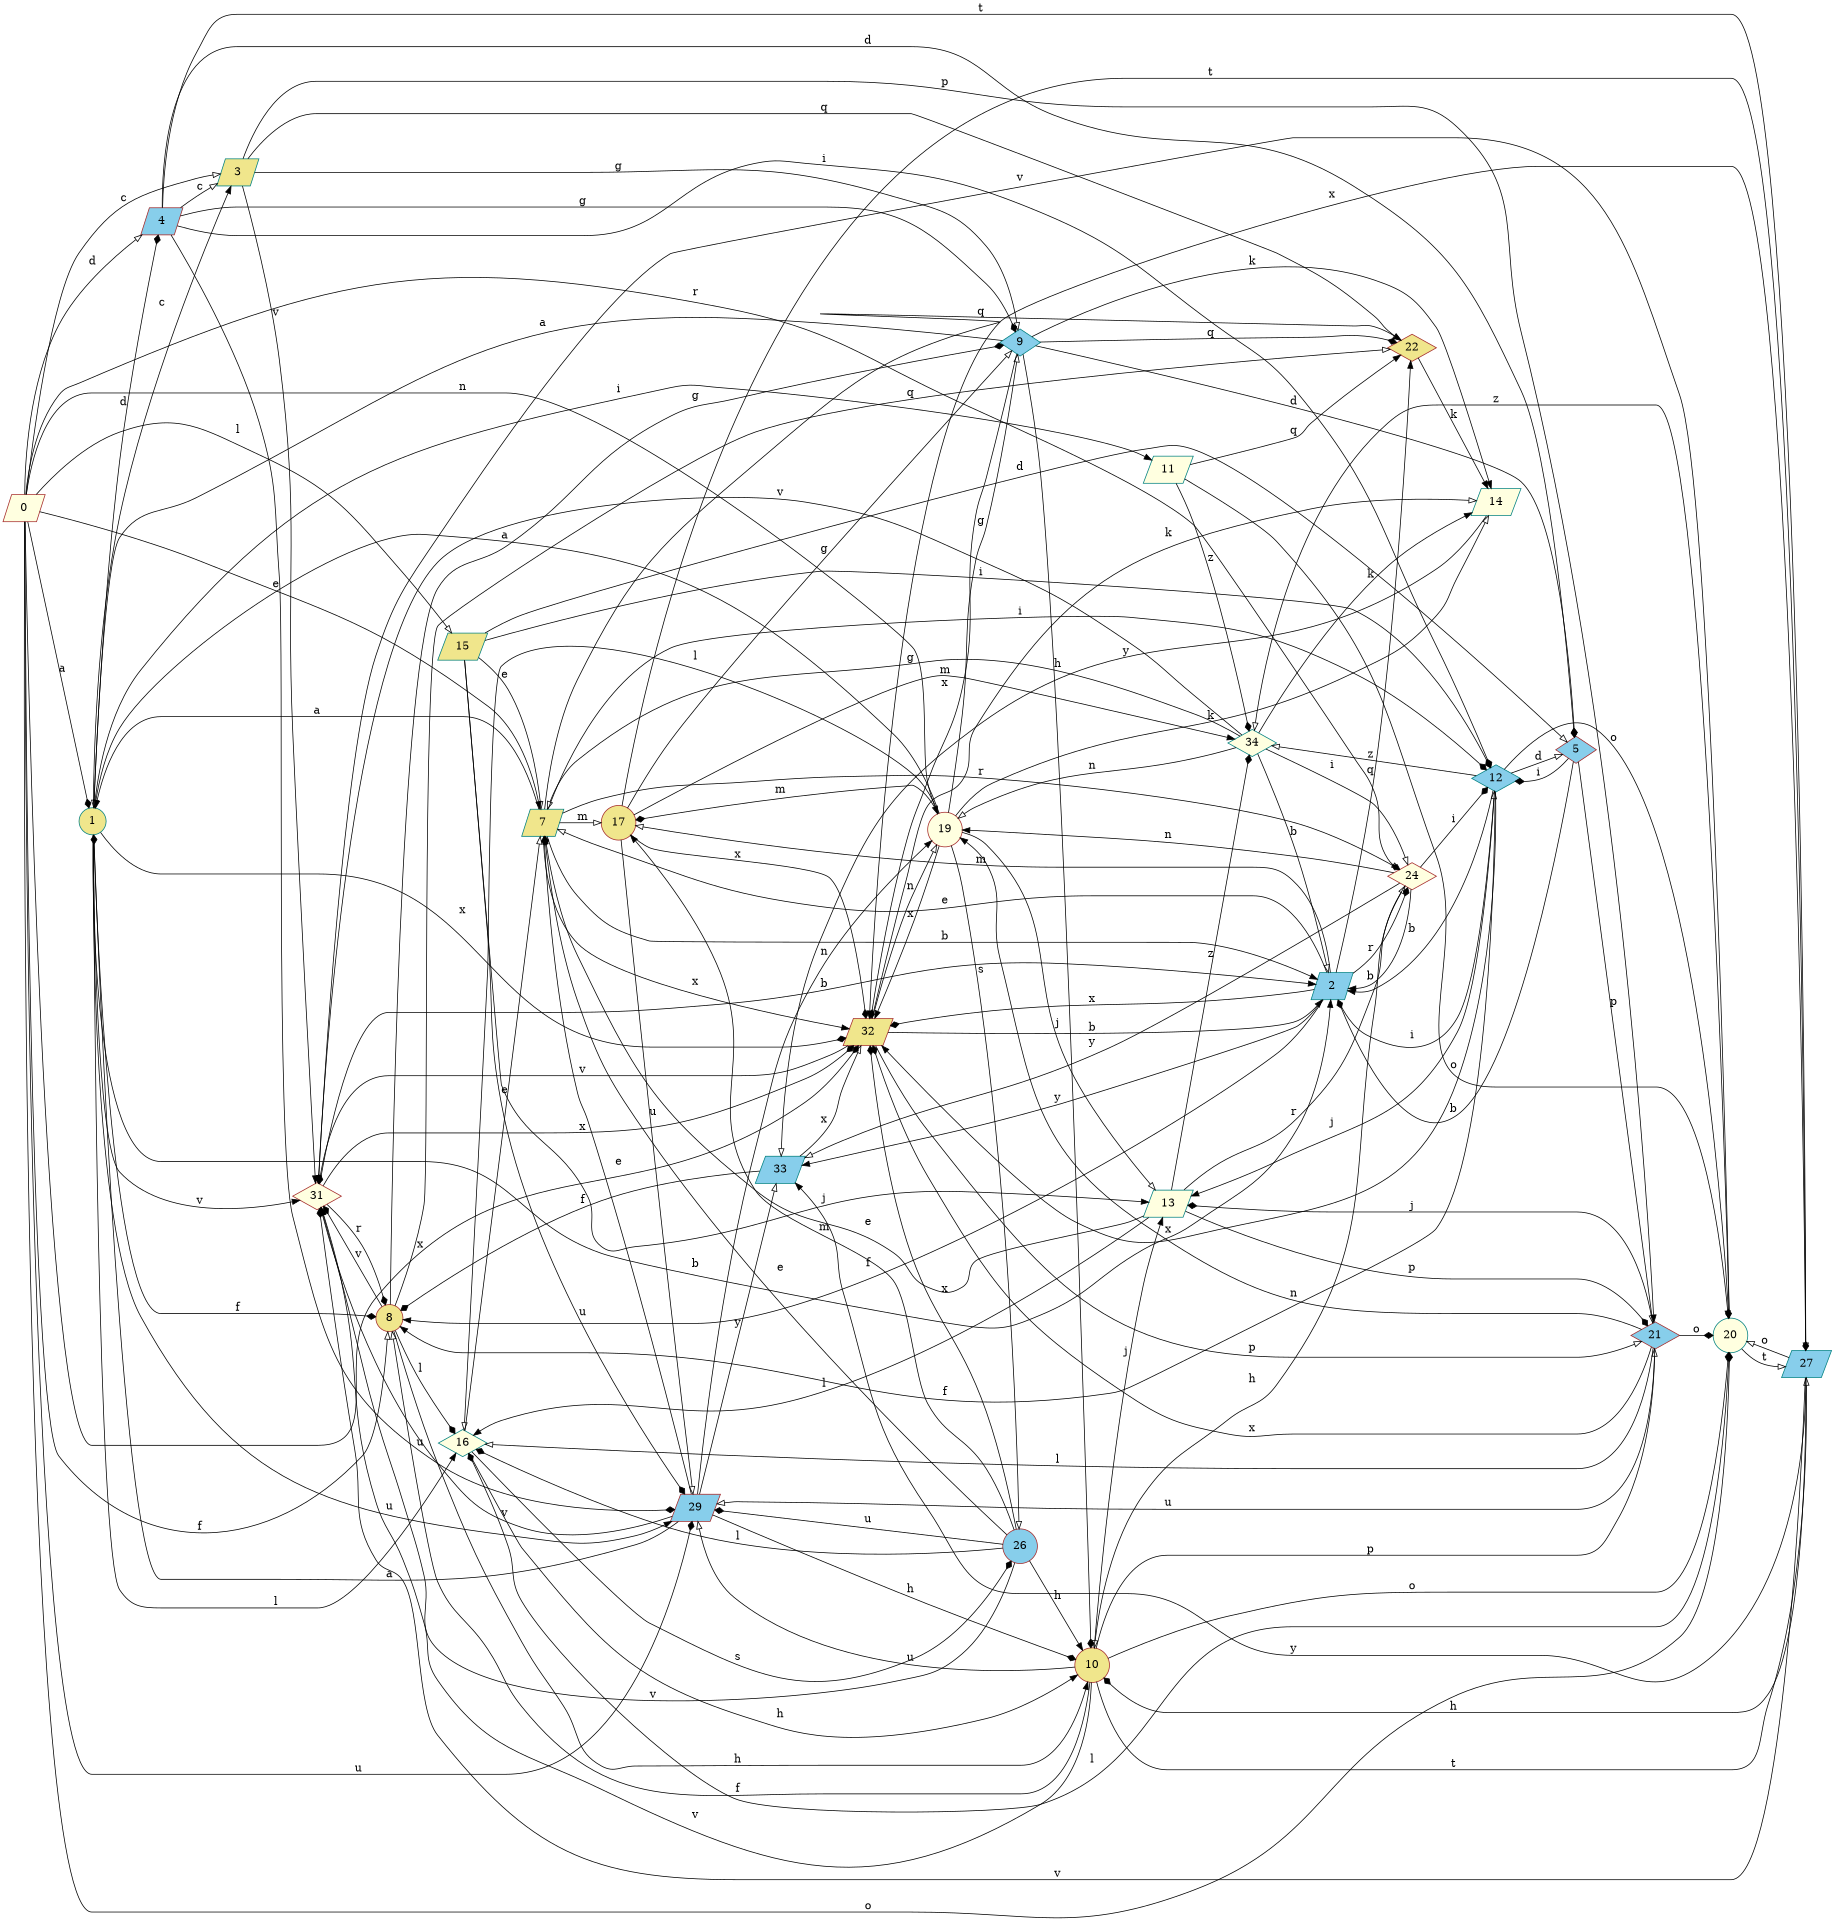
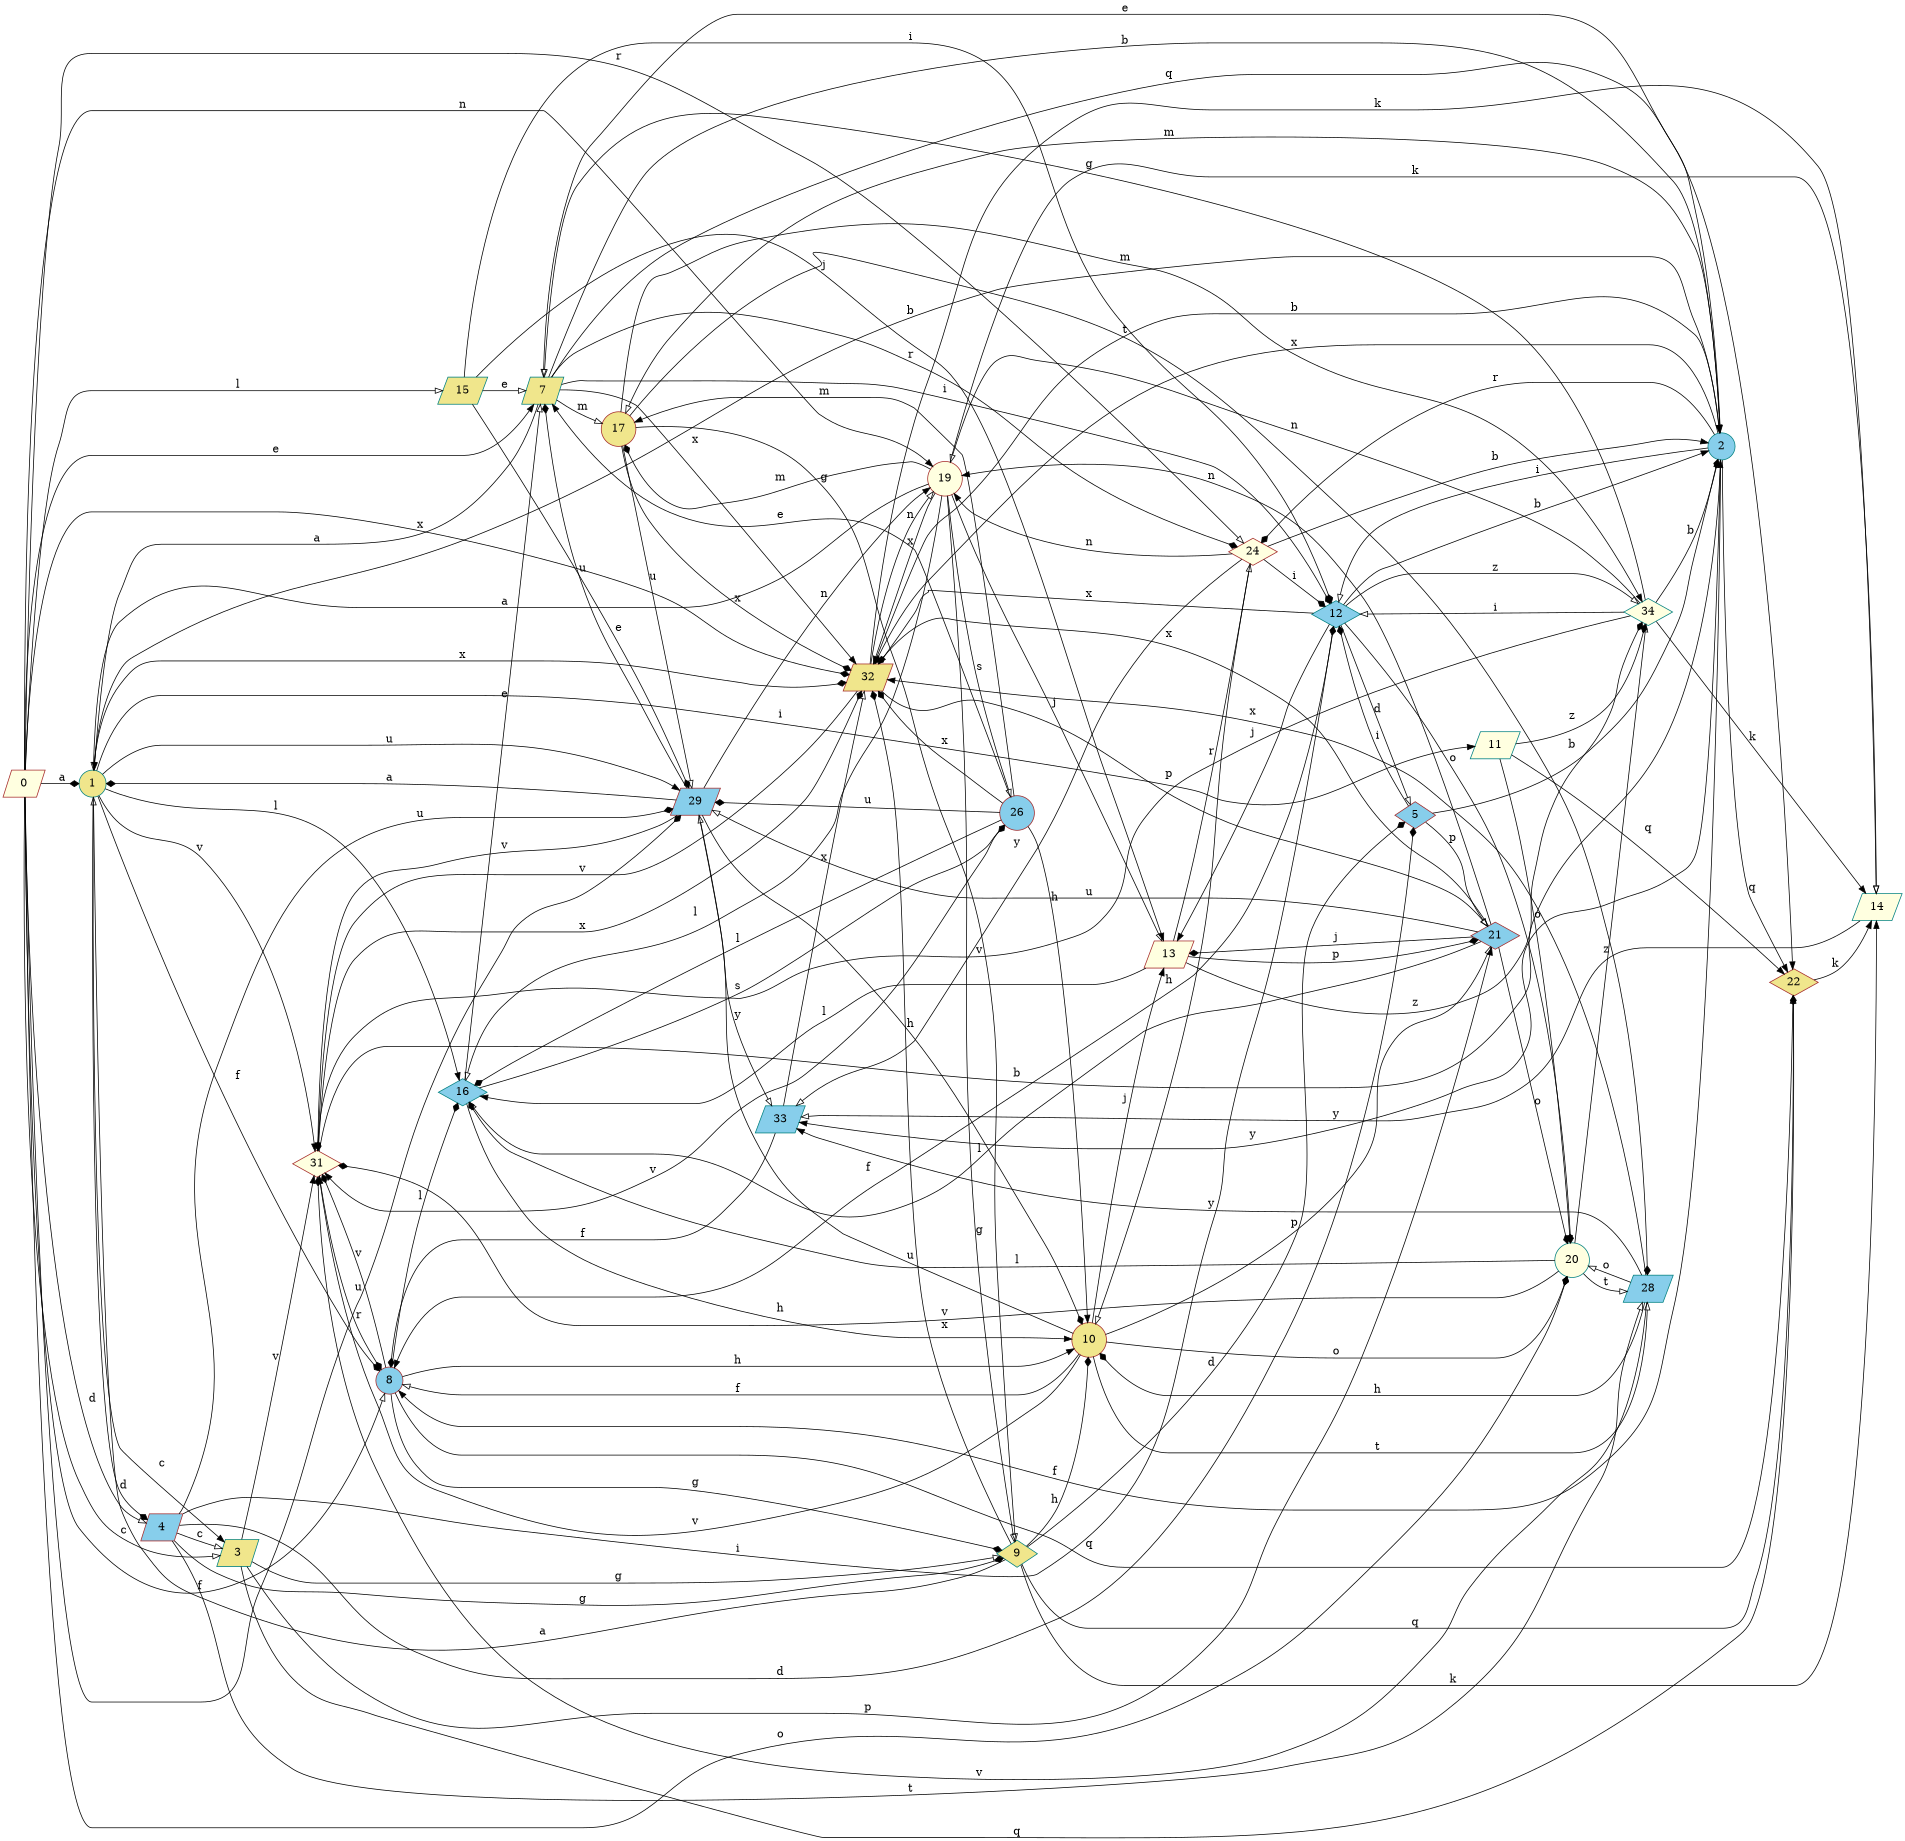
(1020, 343) -> (1017, 1554)
(1063, 467) -> none
(1348, 789) -> (1496, 613)
(1332, 986) -> (1722, 446)
(1168, 1204) -> (1169, 955)
(786, 1210) -> none
(389, 1318) -> (389, 1381)
(1807, 1364) -> (1648, 1289)
(463, 1443) -> (463, 1092)
